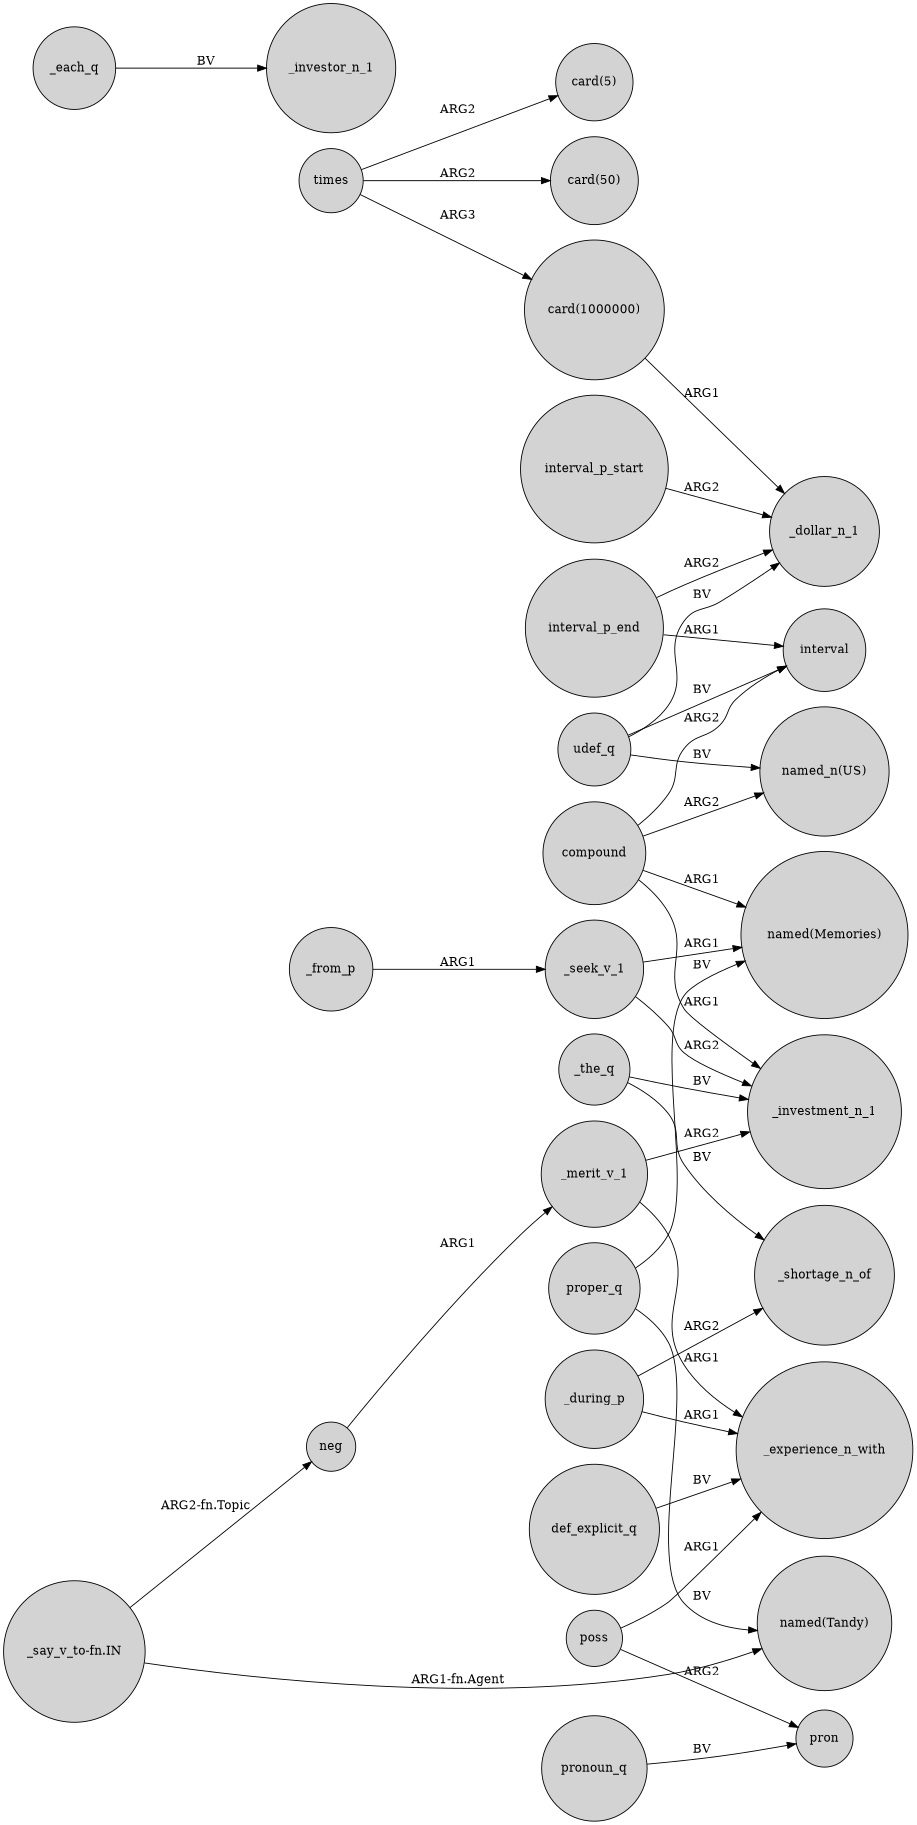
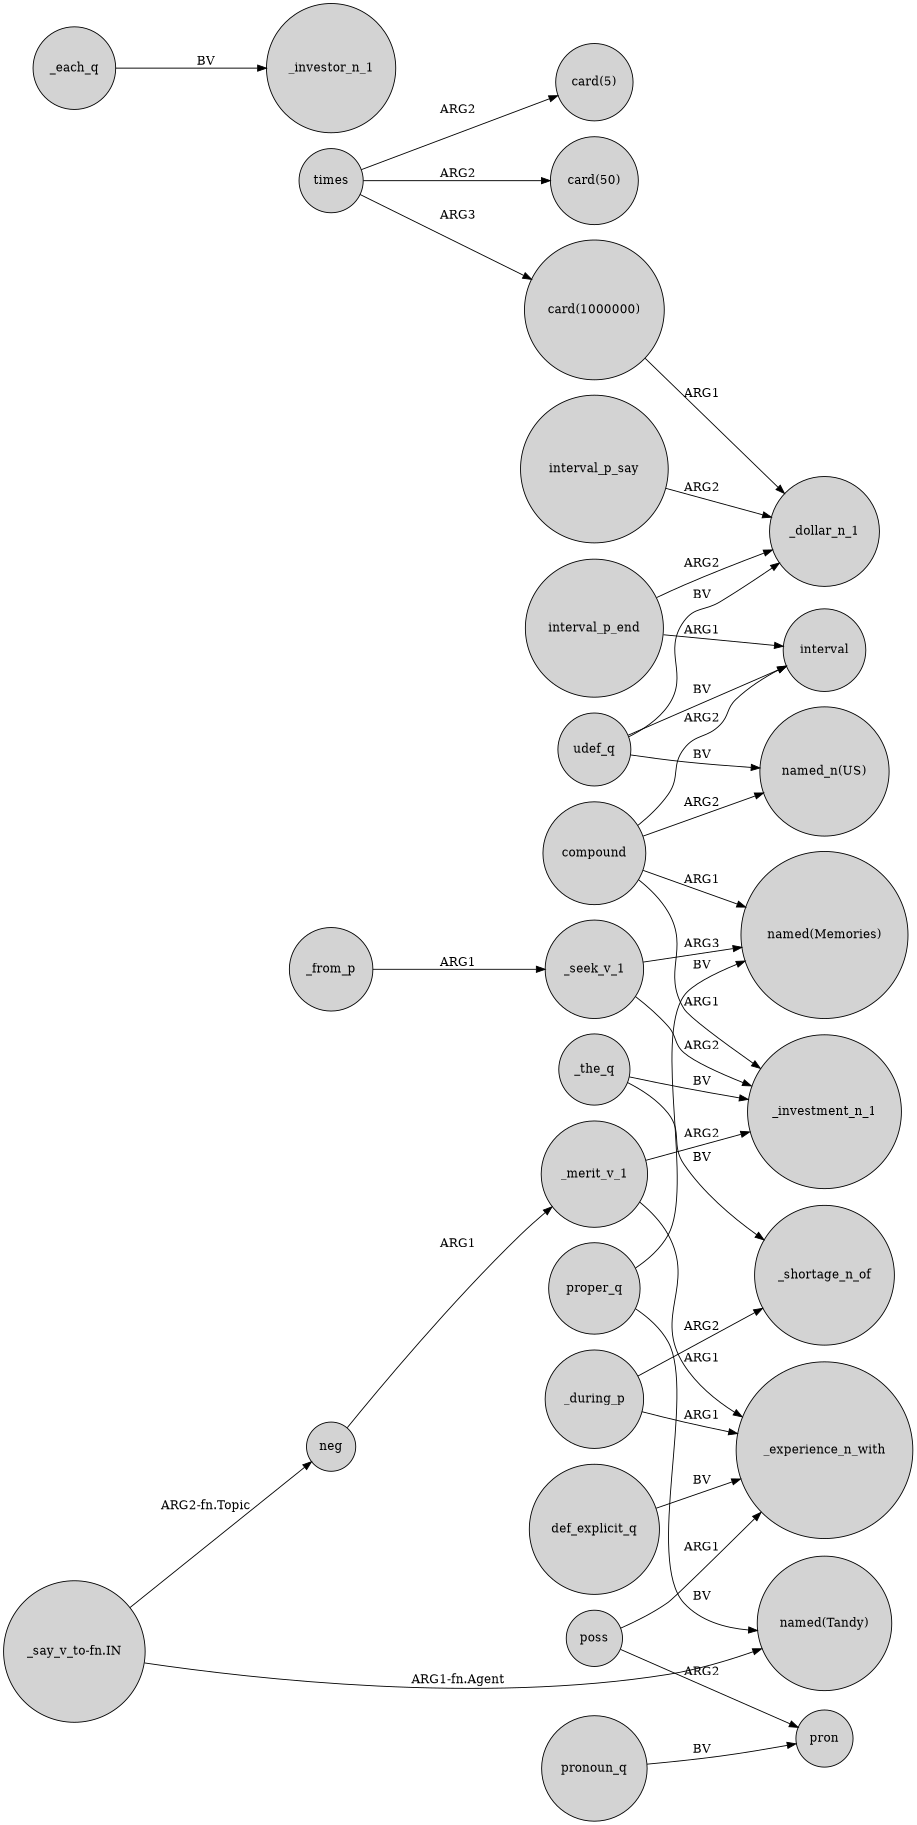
(594, 469) -> (594, 469)
(702, 944) -> (702, 944)
